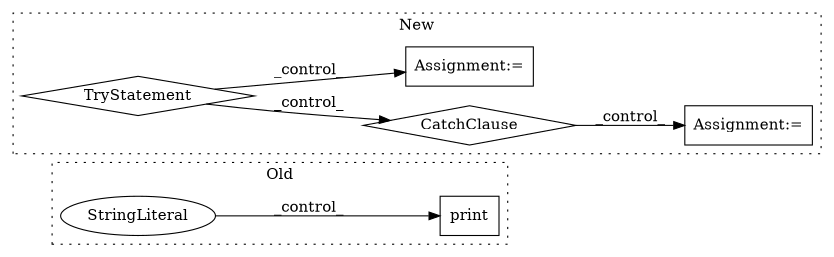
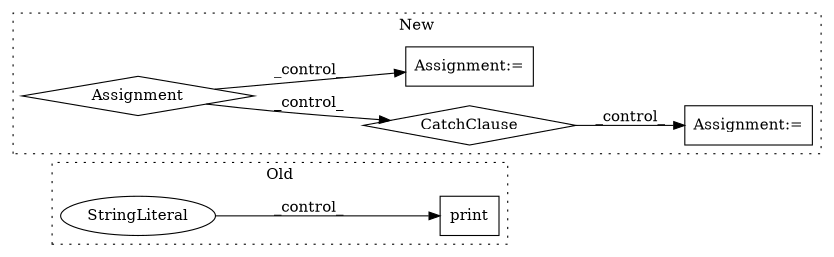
(138, 96) -> (138, 96)
